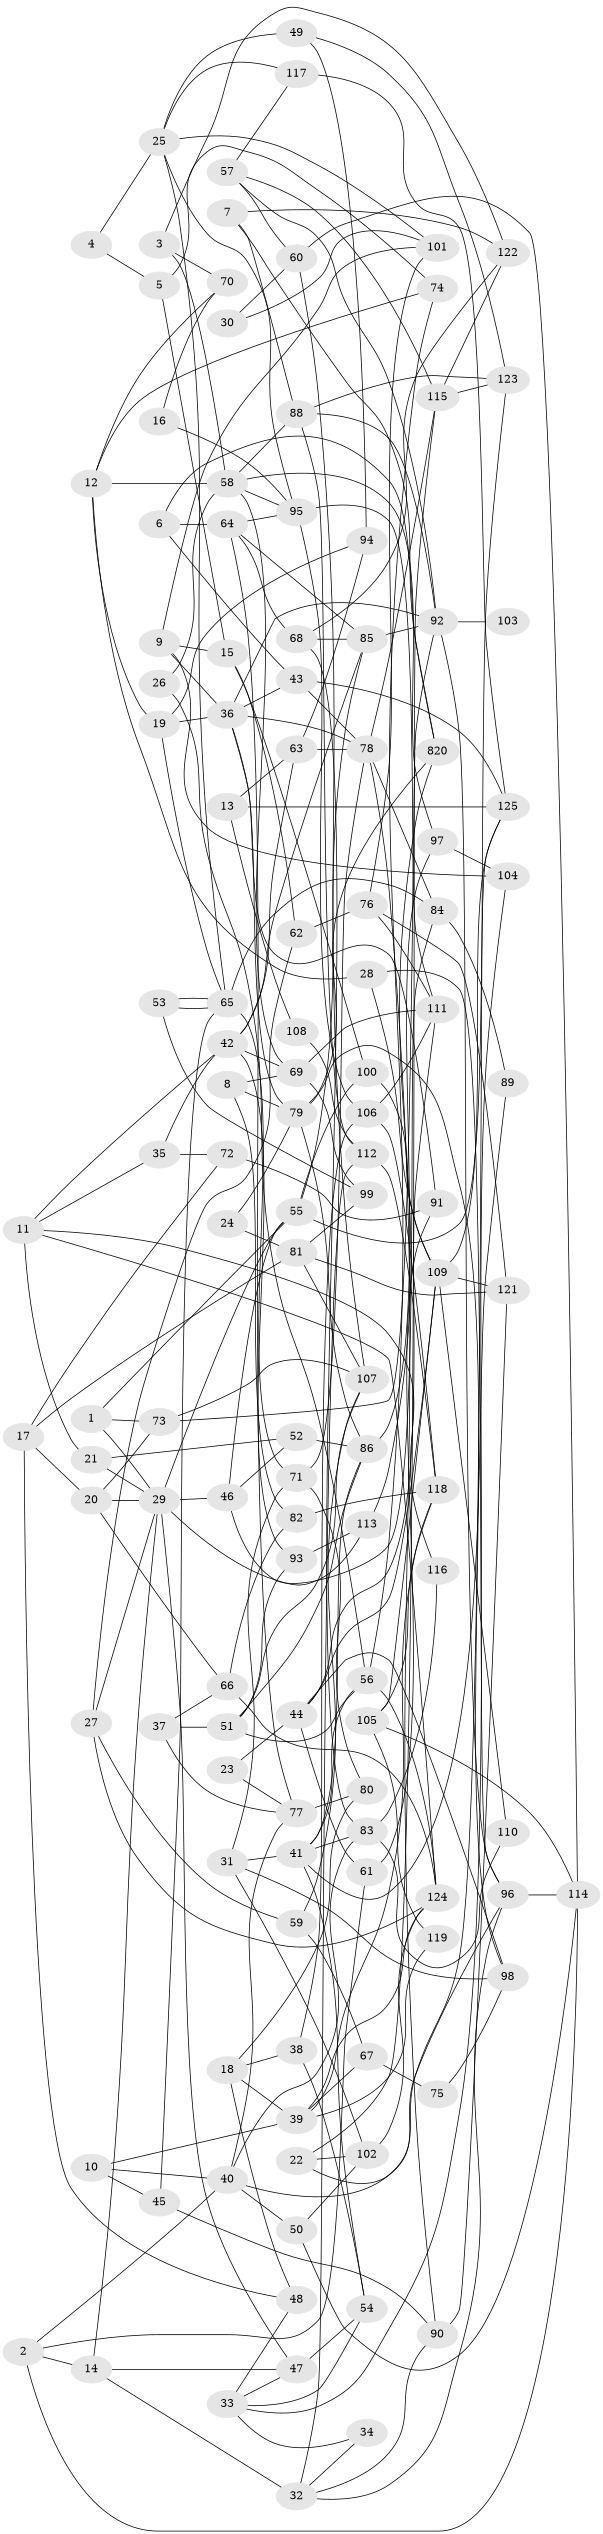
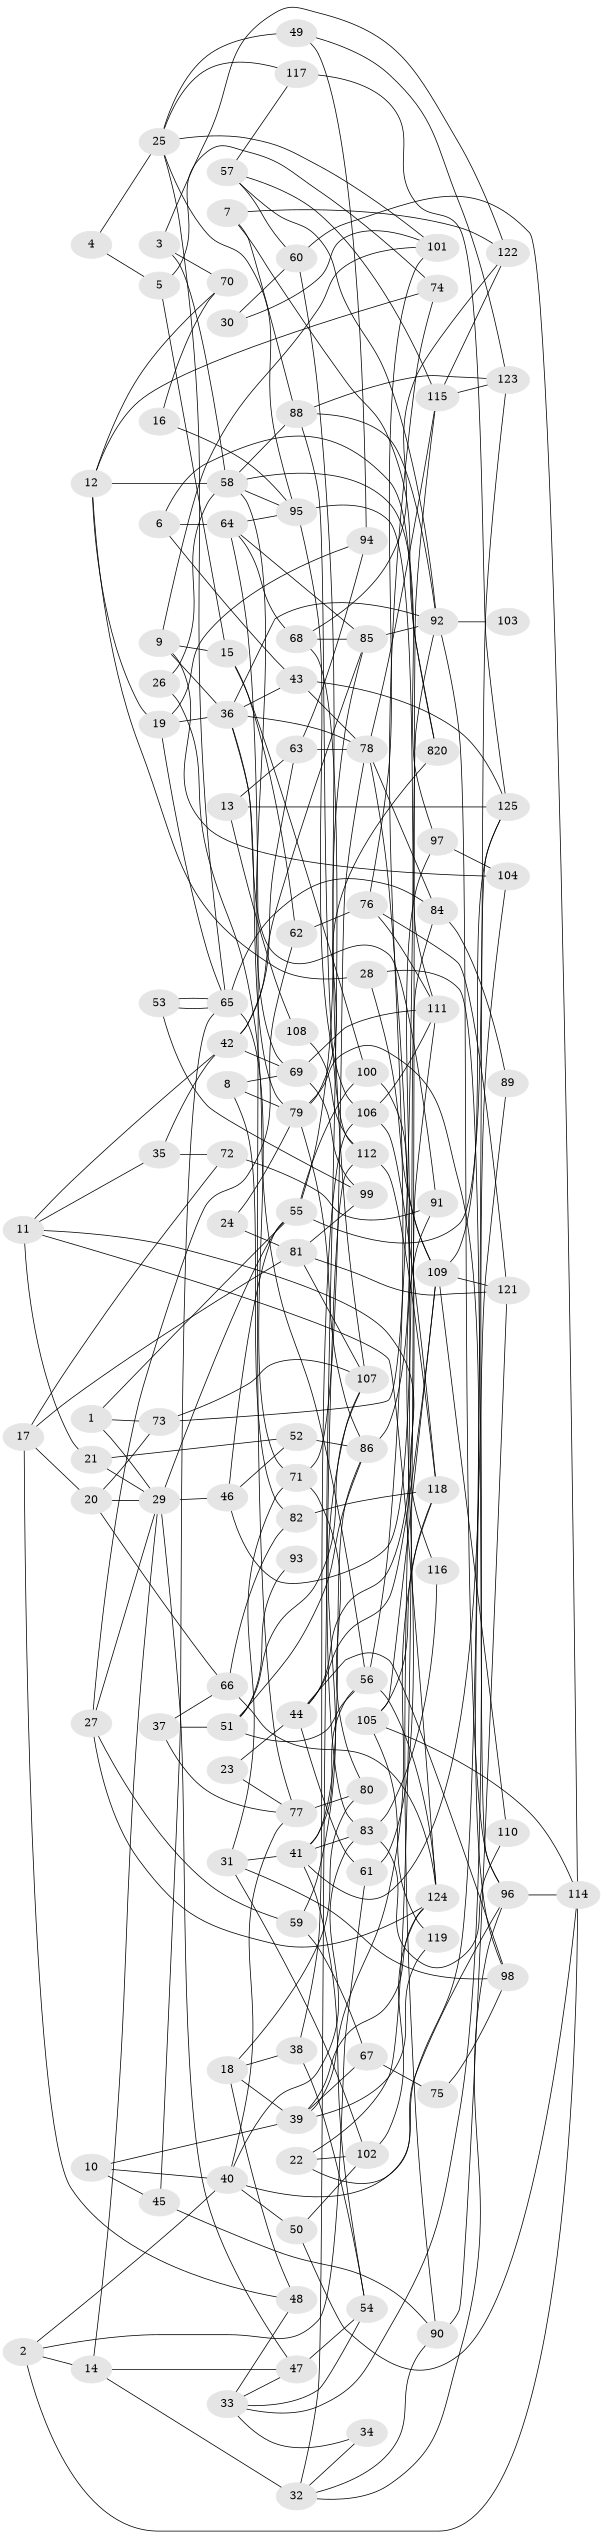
(261, 1302) -> none
(367, 1525) -> none
